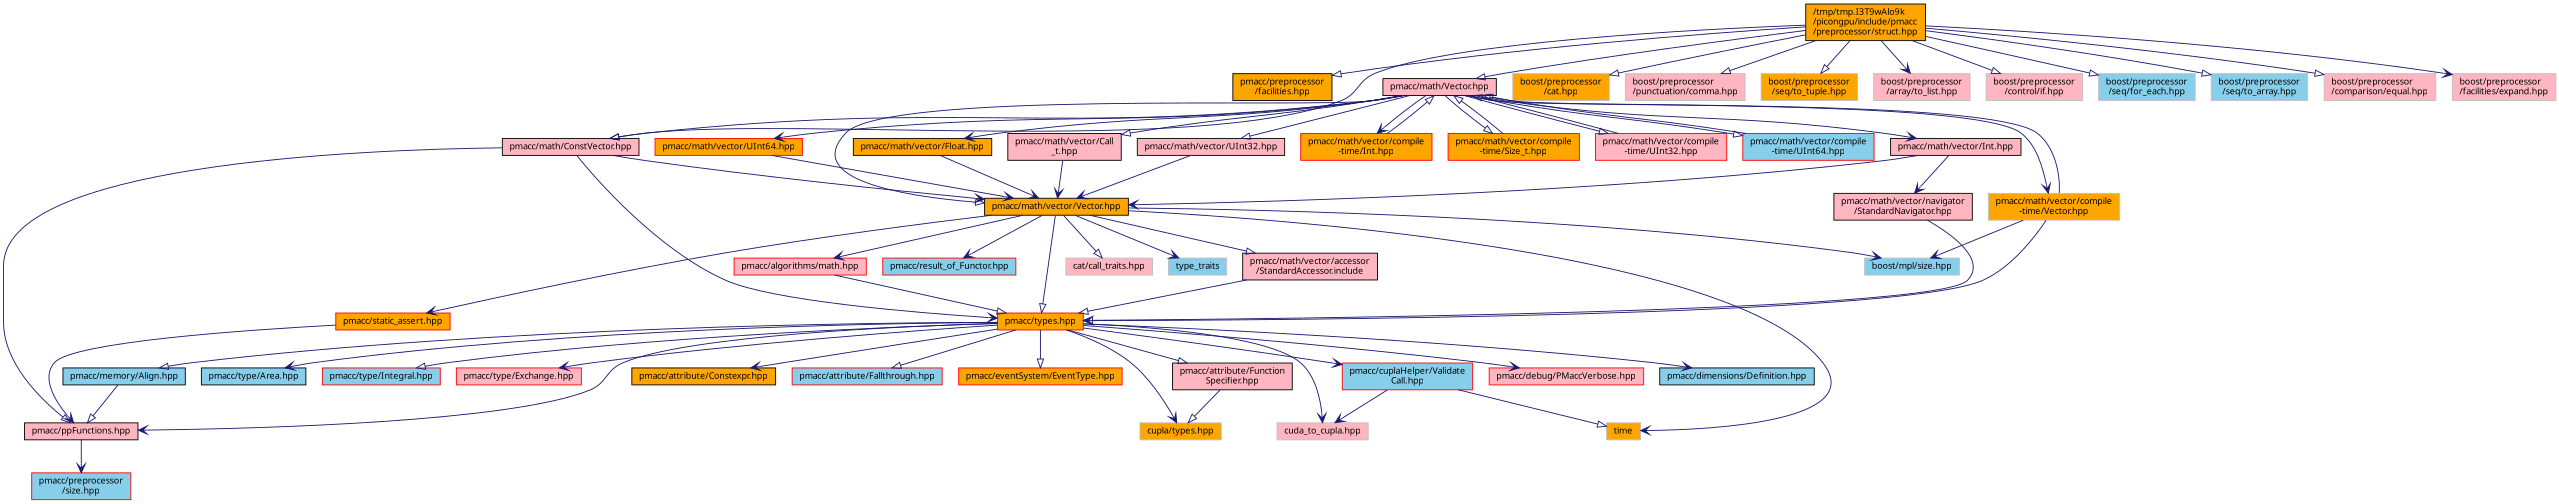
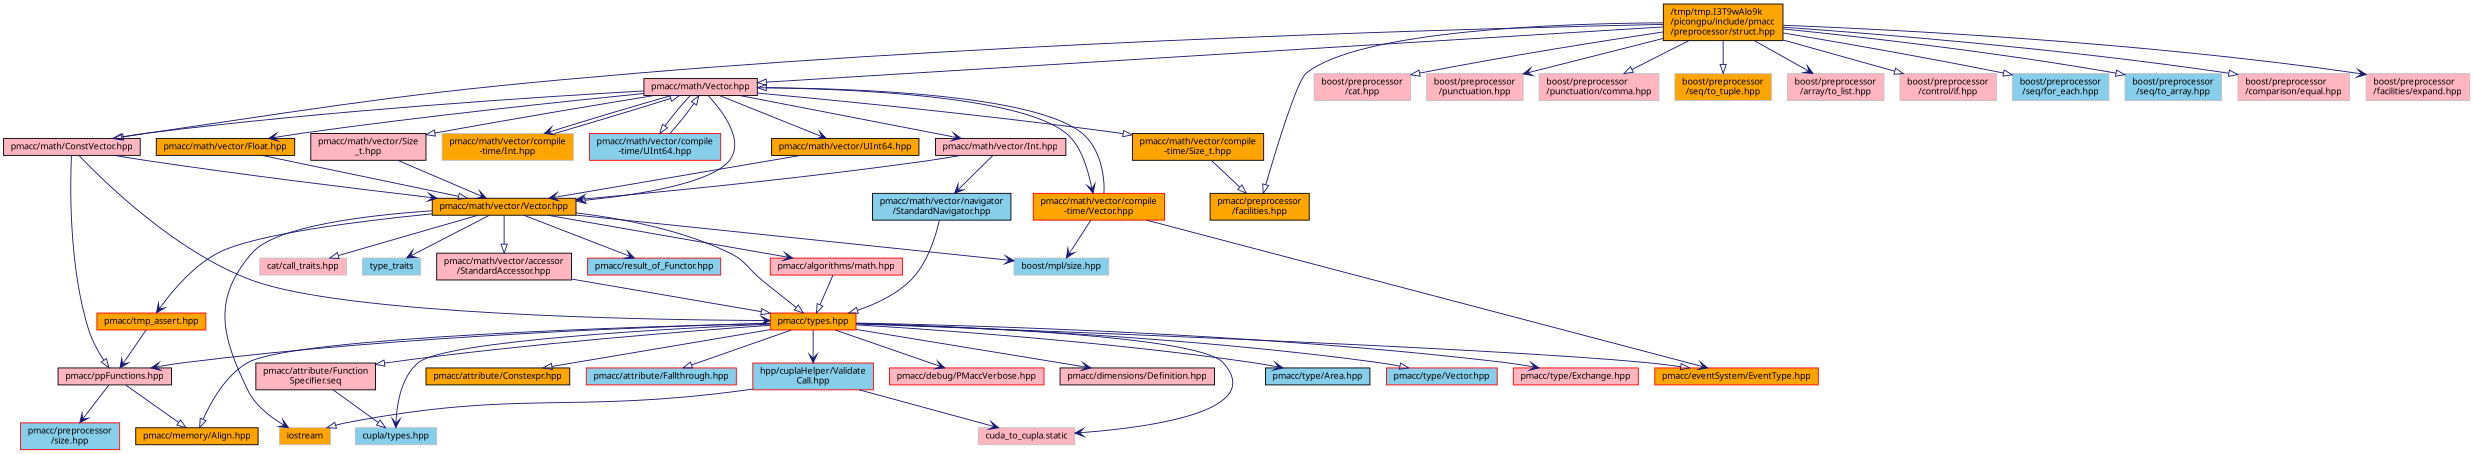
none -> (1475, 87)
(1561, 87) -> (1362, 87)
(1482, 117) -> (1225, 174)
(729, 147) -> (845, 147)
(1065, 147) -> (368, 147)
(1211, 147) -> none
(1366, 147) -> (508, 147)
(1514, 147) -> (1198, 147)
(1661, 147) -> none
(985, 175) -> (360, 176)
(1903, 207) -> (942, 207)
(2054, 207) -> (1099, 207)
(1310, 267) -> (504, 267)
(1583, 314) -> (1423, 293)
(393, 322) -> (151, 322)
(879, 348) -> (661, 348)
(124, 376) -> (197, 436)
(381, 376) -> (1442, 376)
(1232, 376) -> (316, 376)
(1407, 376) -> (813, 376)
(1737, 376) -> (1137, 376)
(106, 400) -> (152, 404)
(1181, 431) -> (396, 436)
(1323, 431) -> (1027, 436)
(1624, 431) -> (305, 436)
